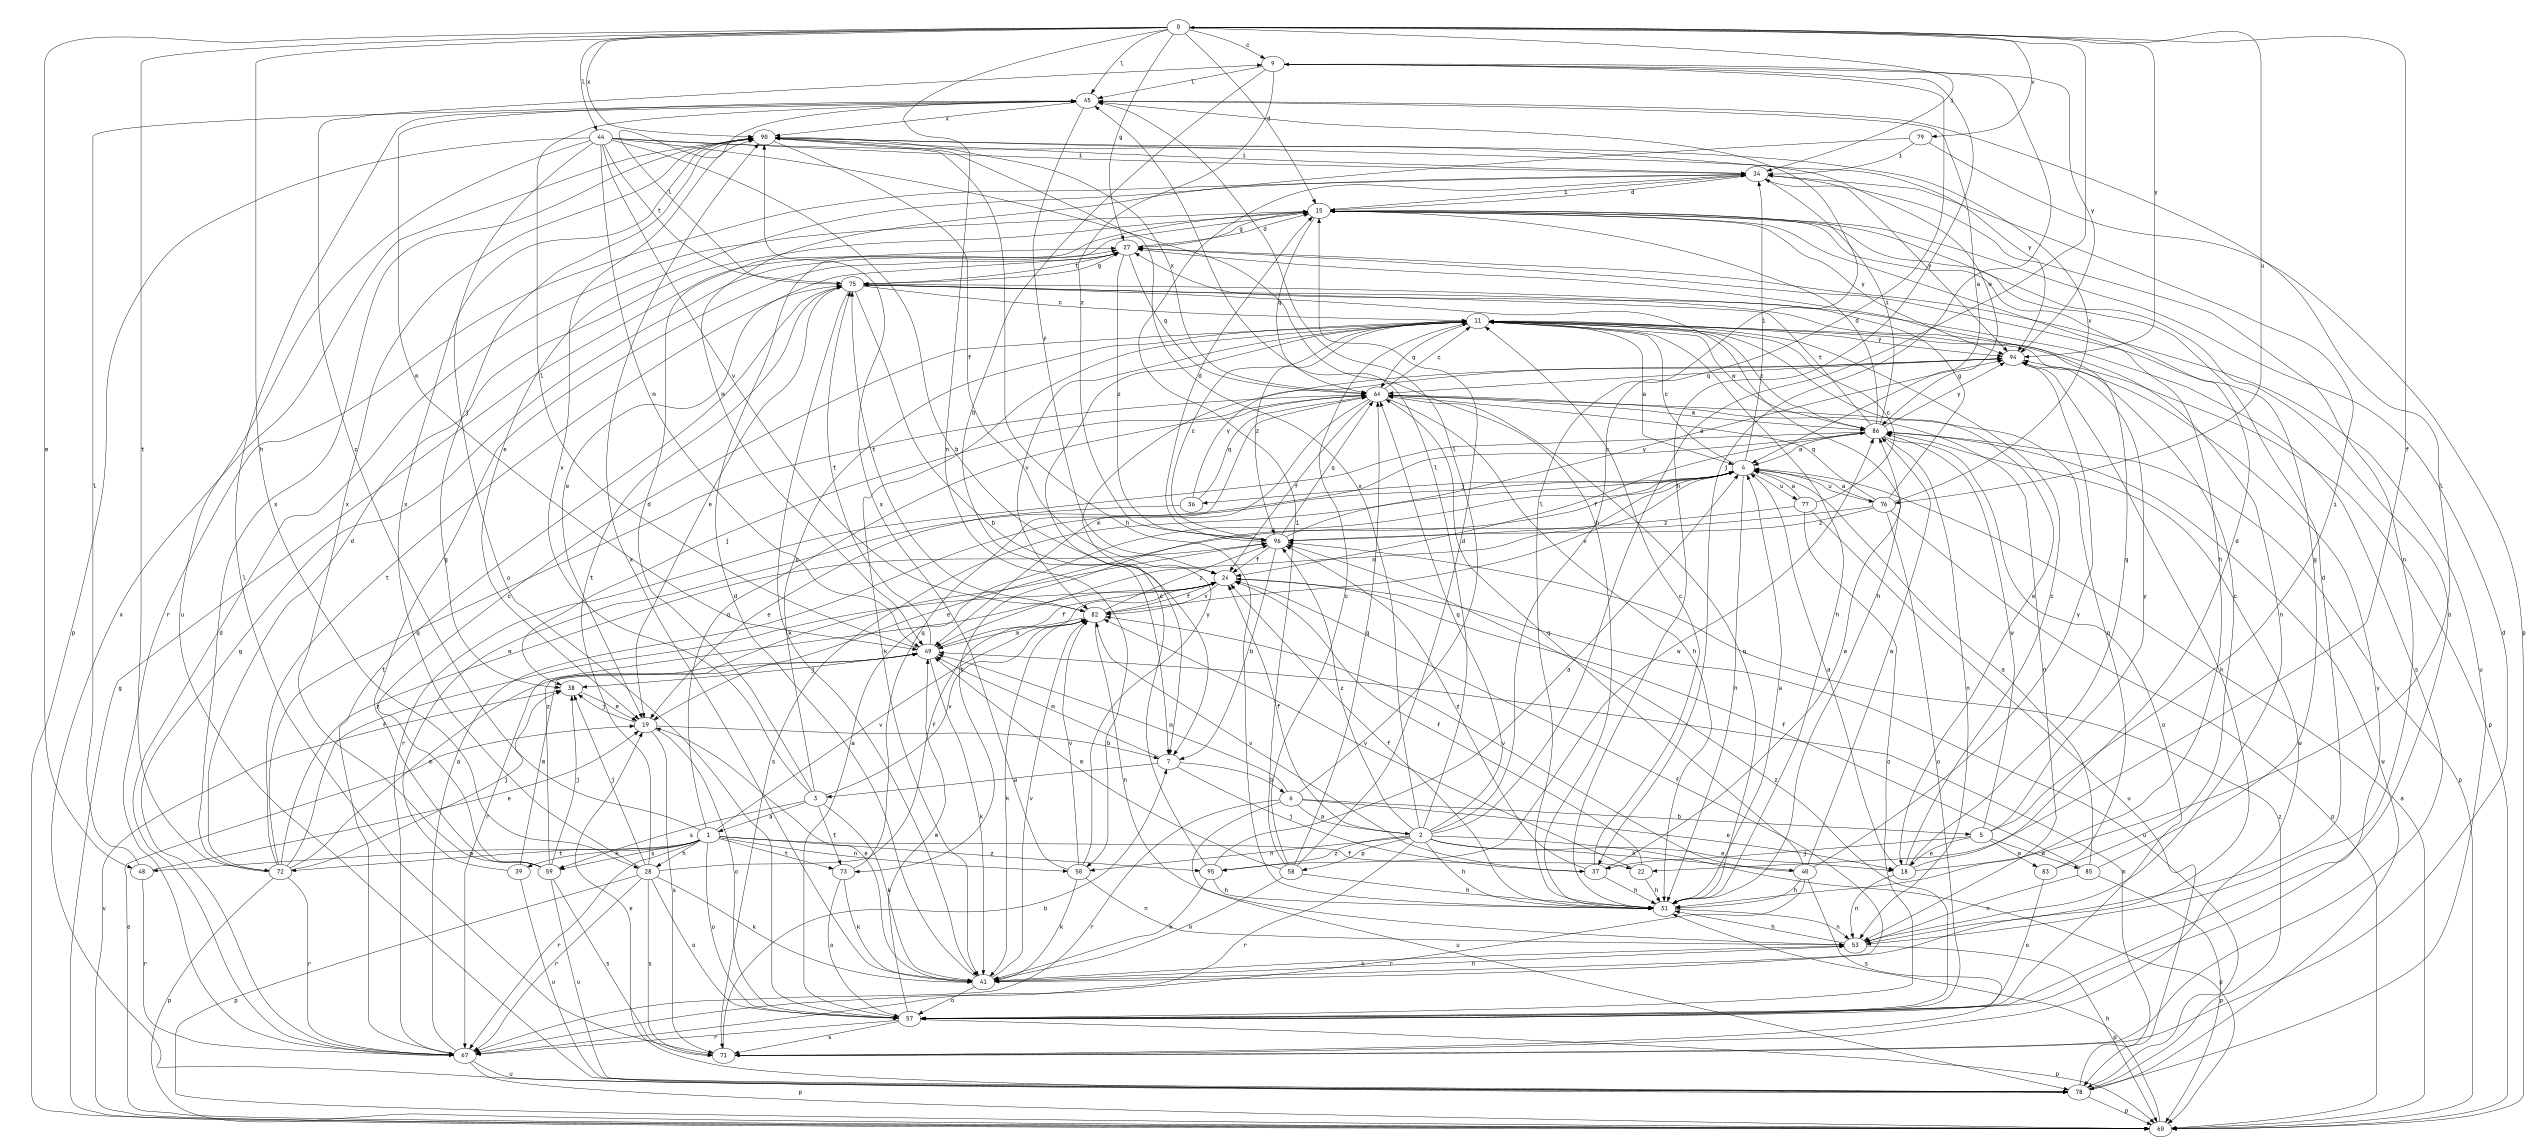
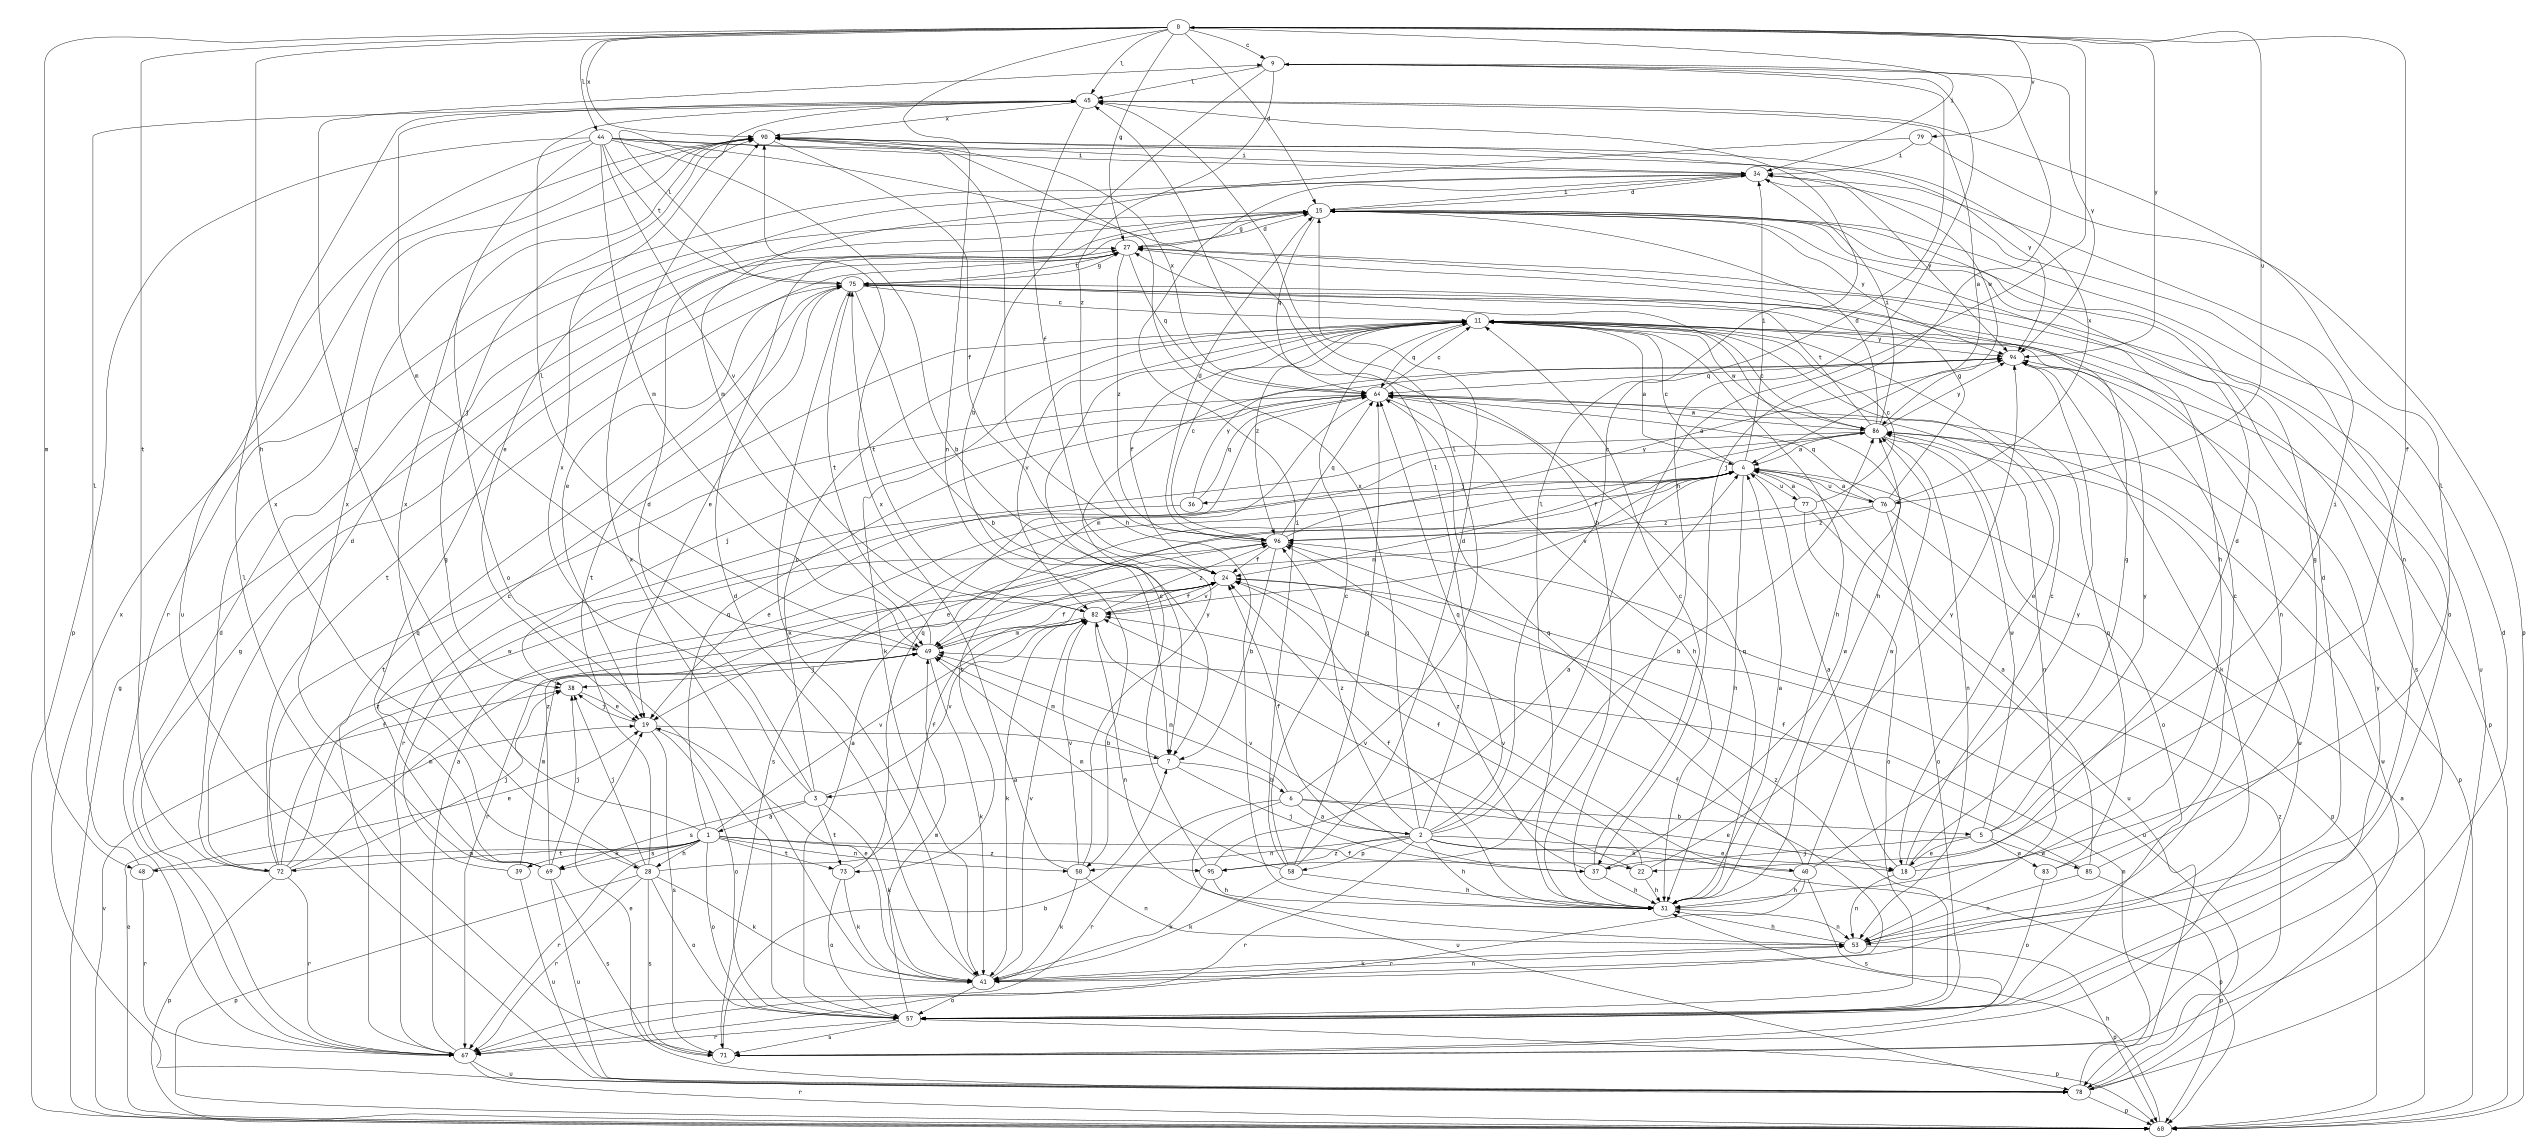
(1301, 477) -> (1207, 377)
(1679, 652) -> (1679, 652)
none -> (1902, 665)
(549, 872) -> (549, 872)
(800, 1092) -> (800, 1092)
